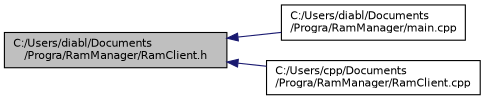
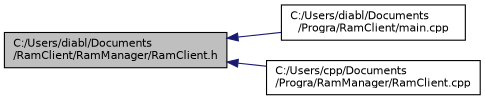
(373, 23) -> (373, 23)
(116, 50) -> (116, 50)
